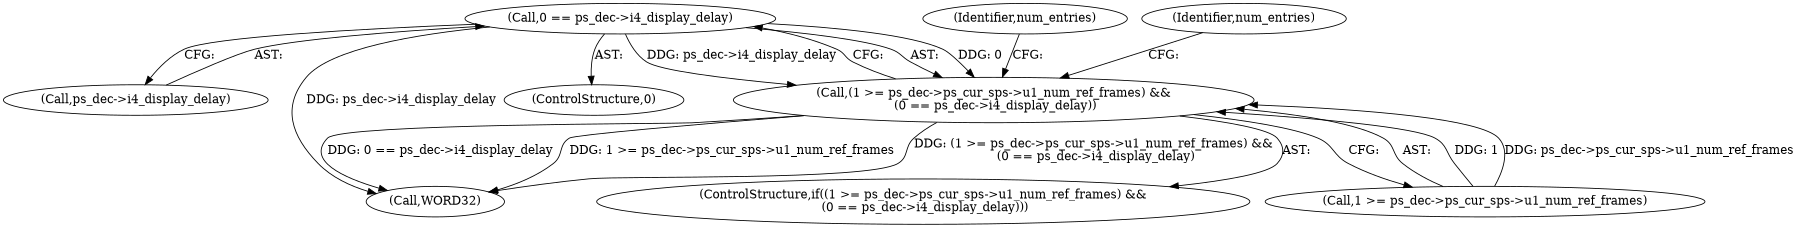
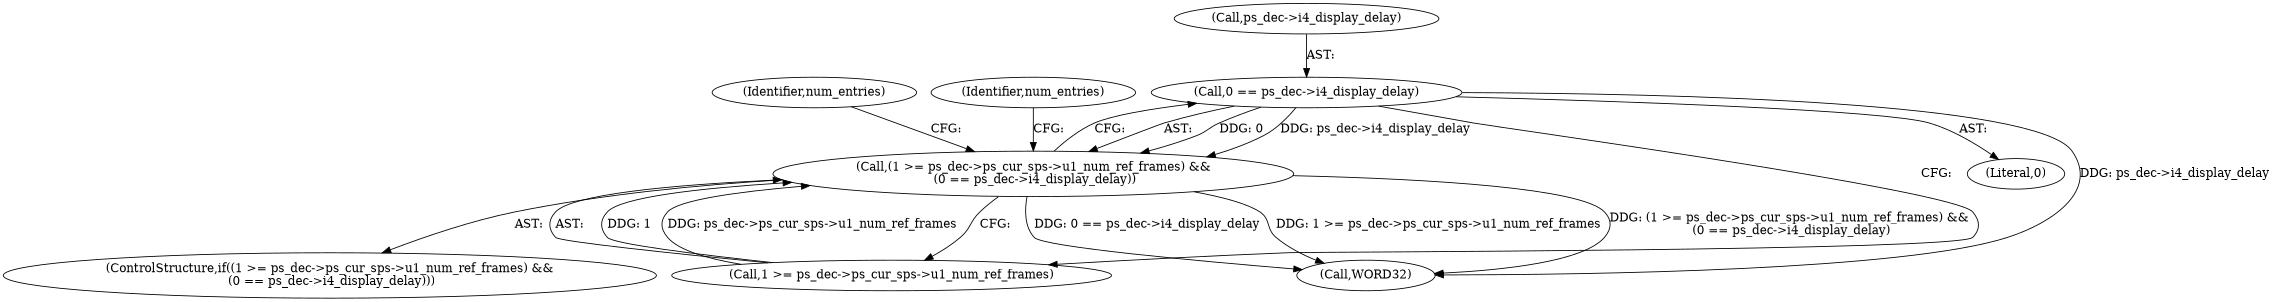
(307, 33) -> (1831, 246)
(594, 100) -> (2016, 174)
